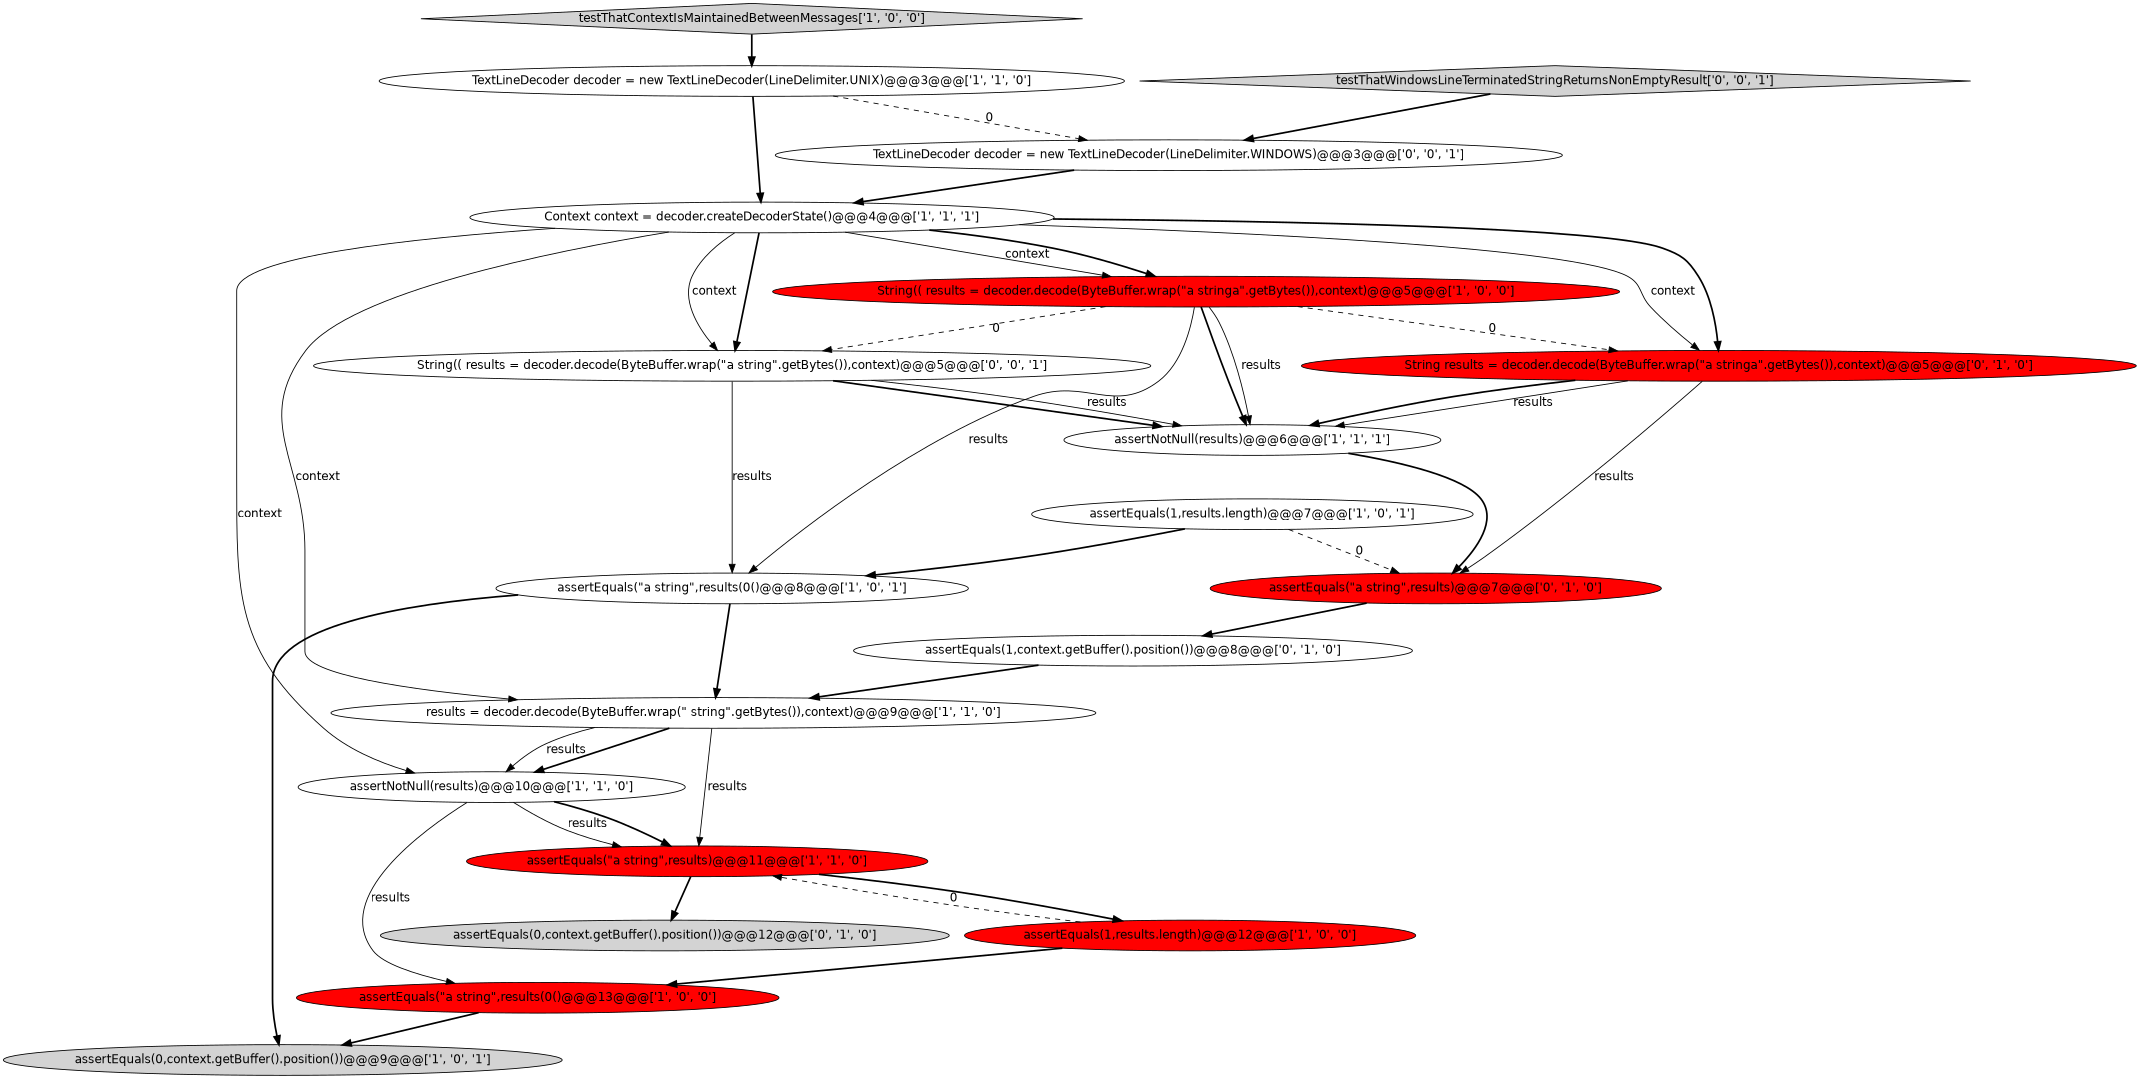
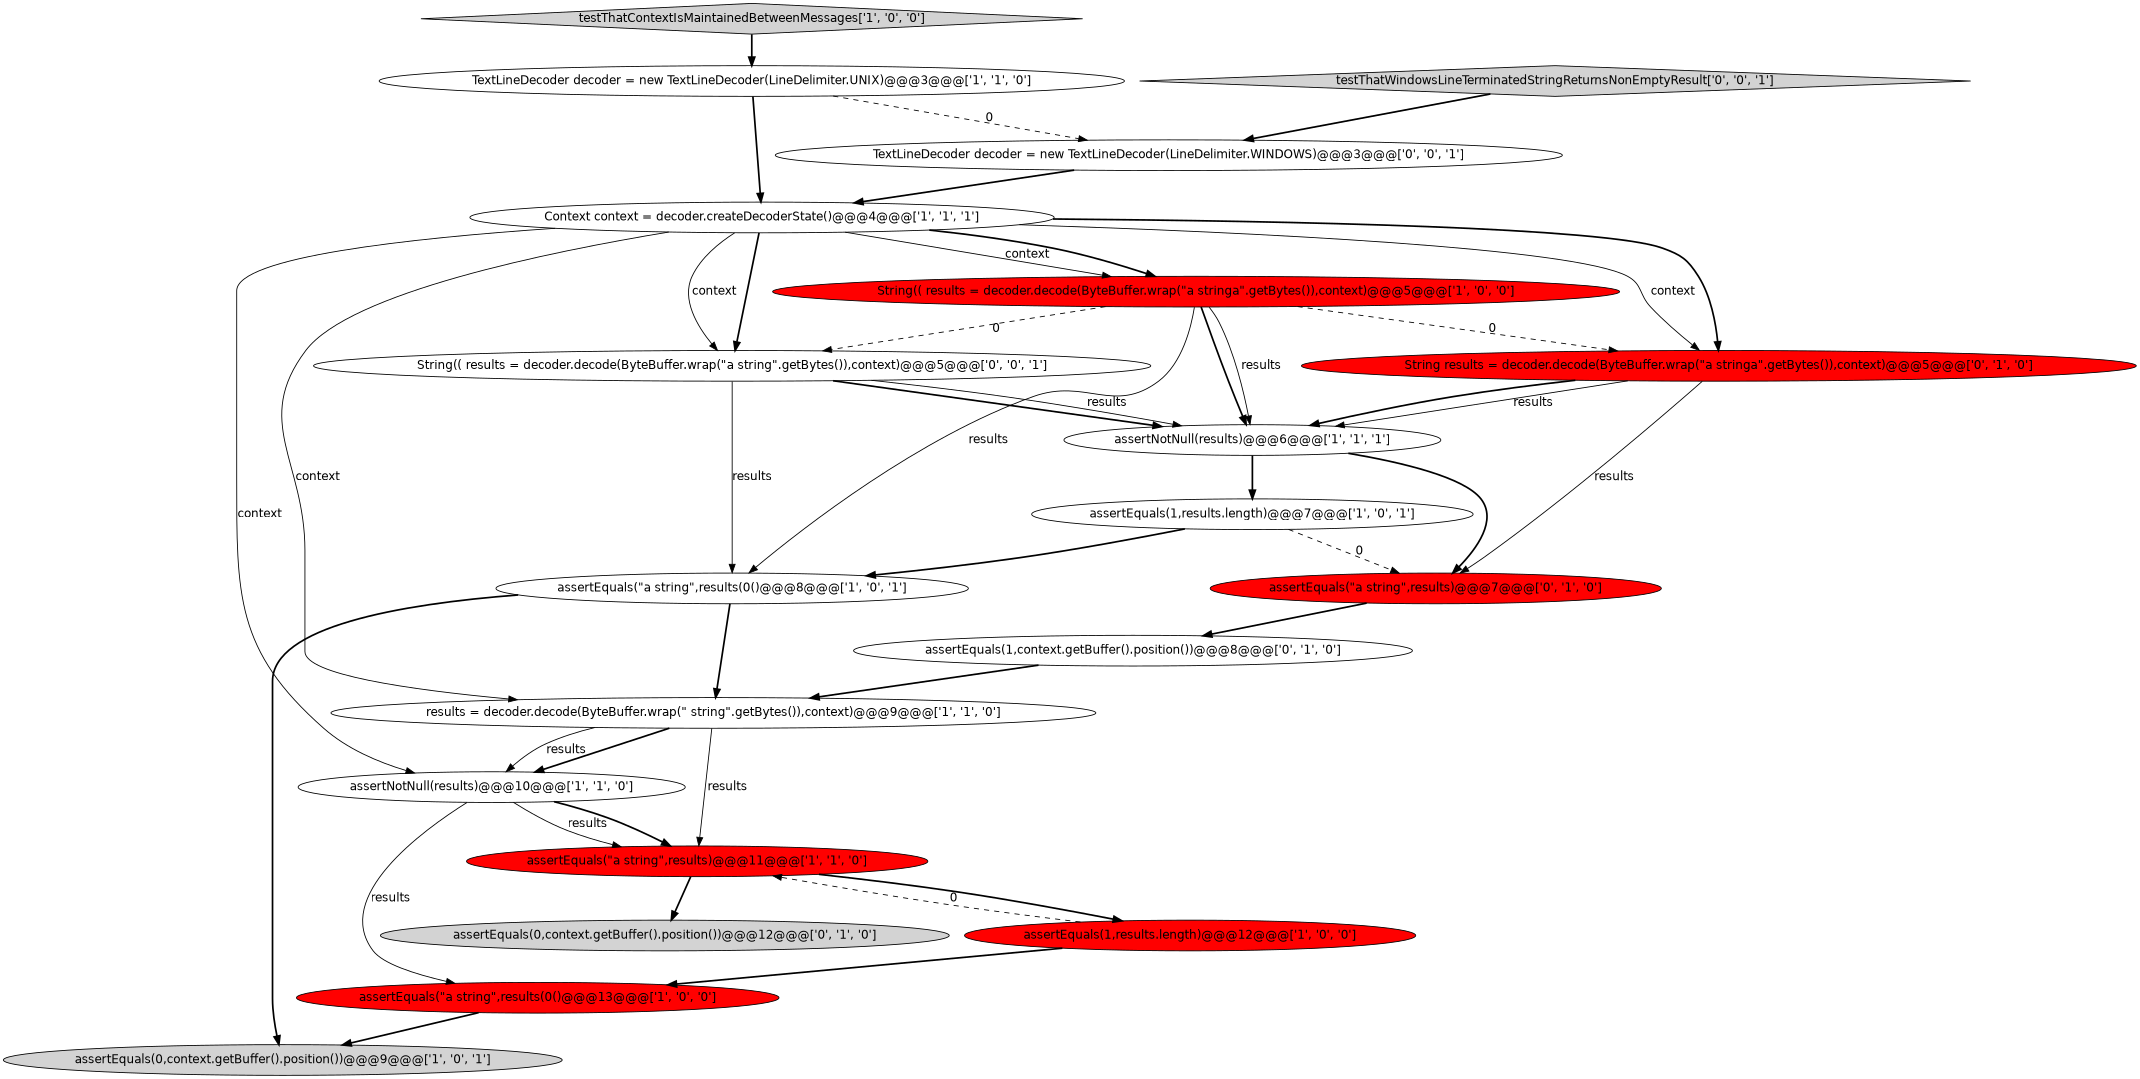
none -> (1252, 473)
